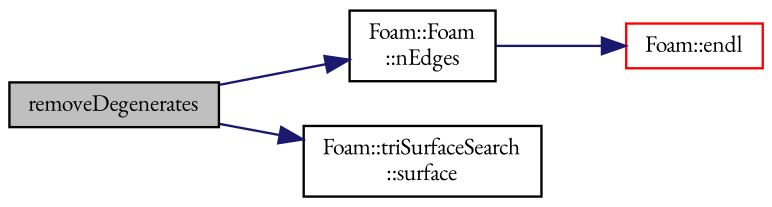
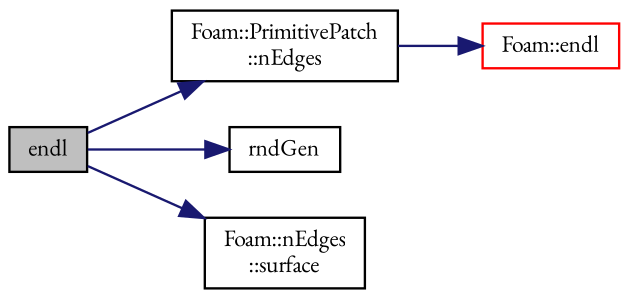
(423, 46) -> (285, 46)
(114, 105) -> (48, 149)
none -> (285, 149)
(423, 161) -> (285, 253)
